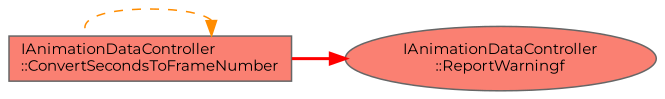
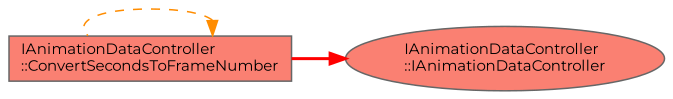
(501, 59) -> (505, 59)
